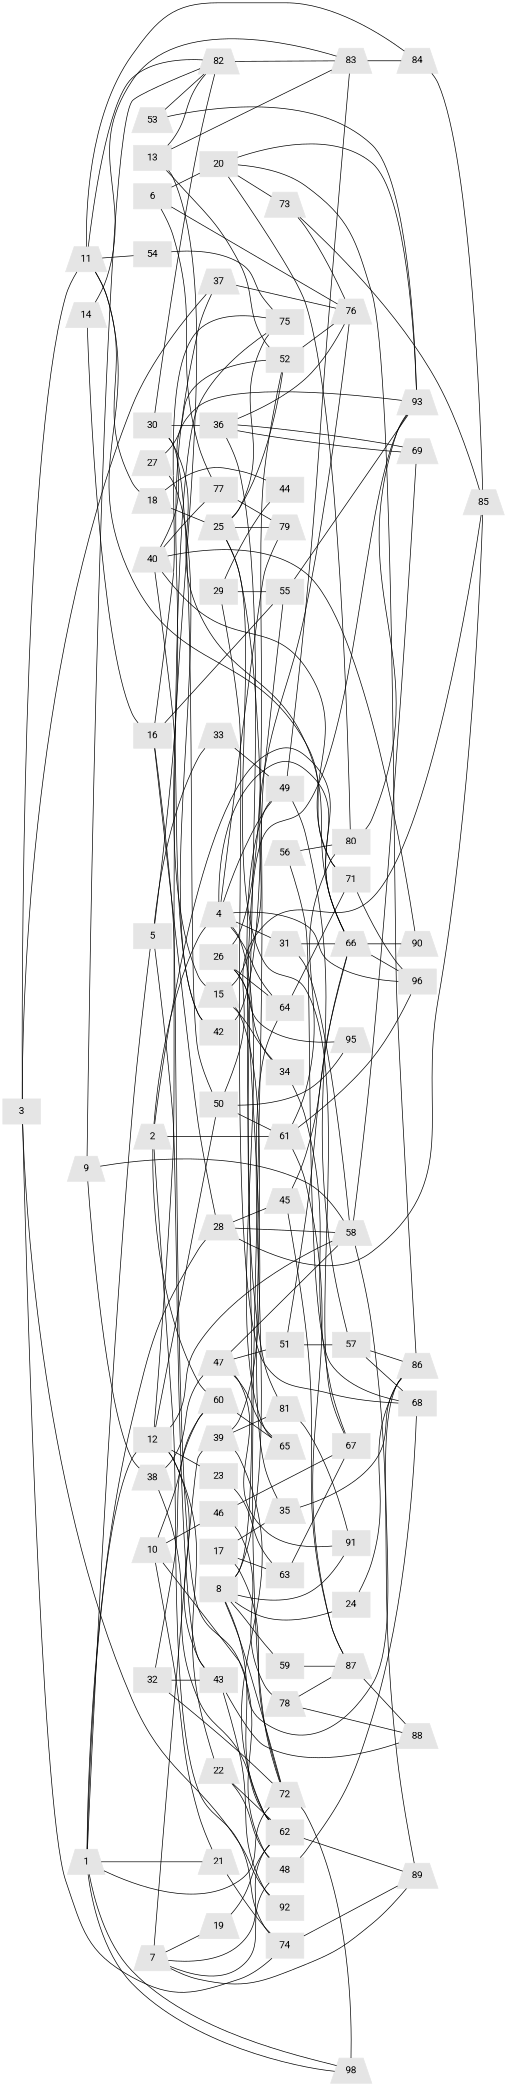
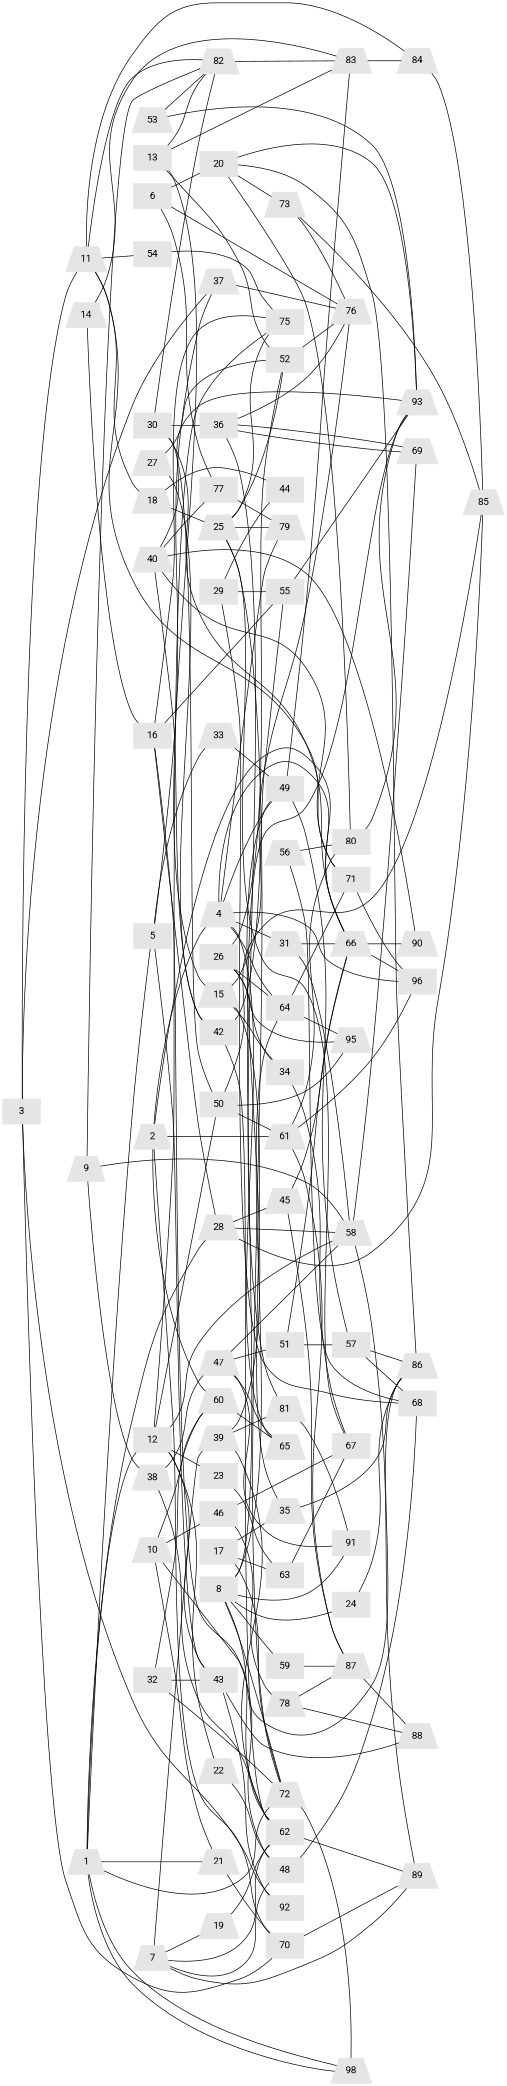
none -> (321, 1025)
(254, 1804) -> (245, 1374)
(285, 1946) -> (285, 1946)
